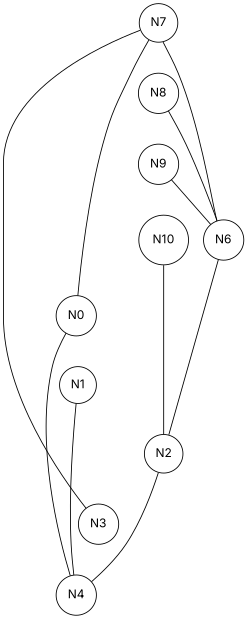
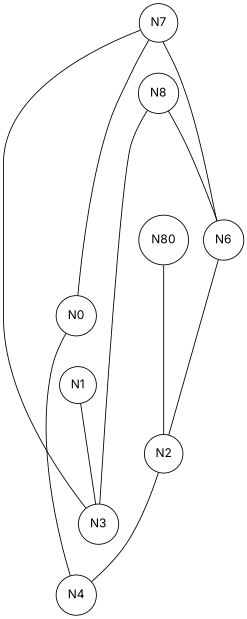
(159, 164) -> none
(164, 240) -> (164, 240)
none -> (114, 305)
(71, 498) -> (88, 454)
